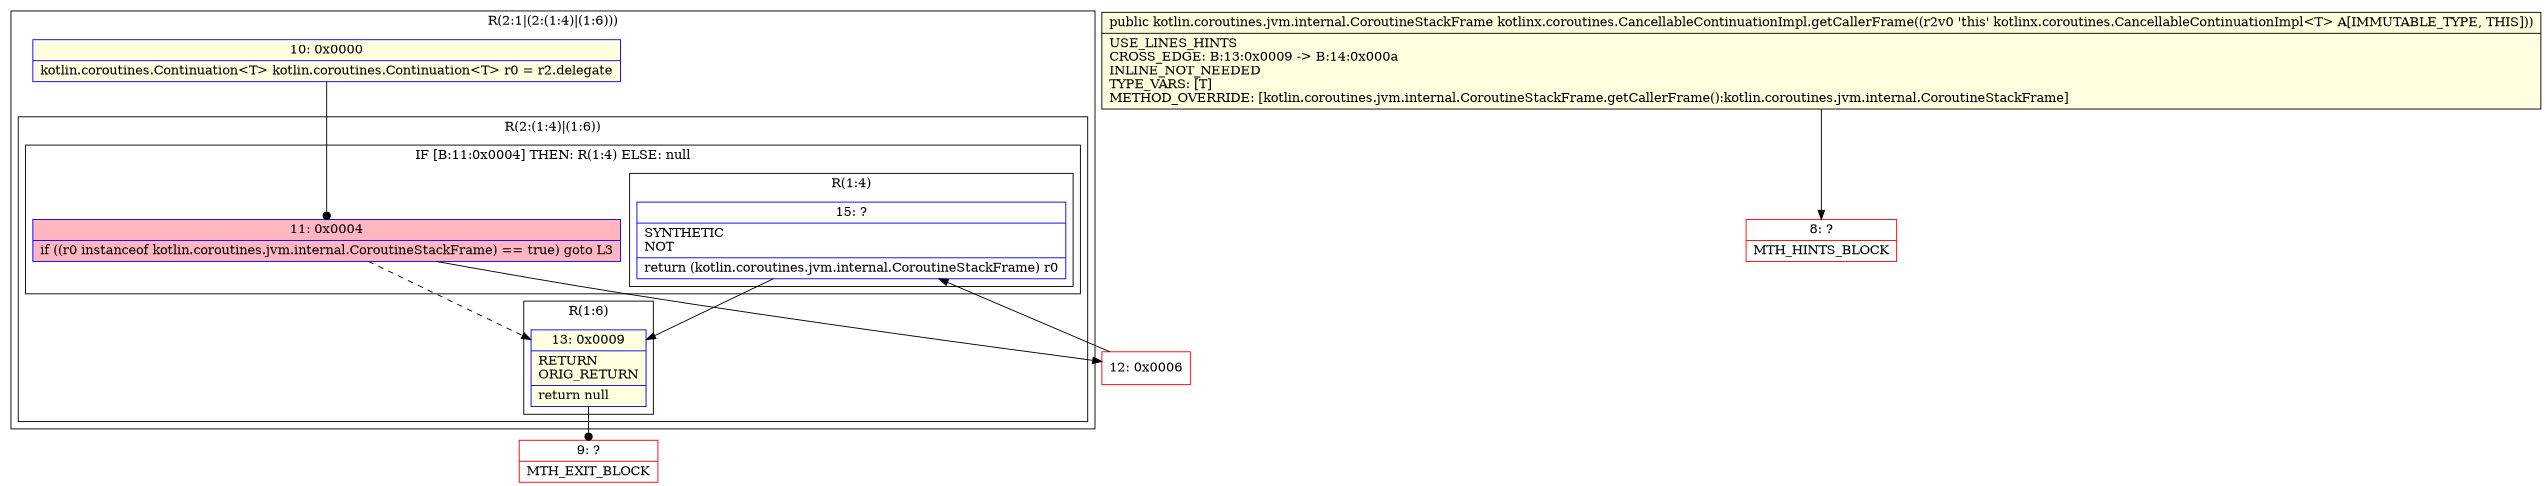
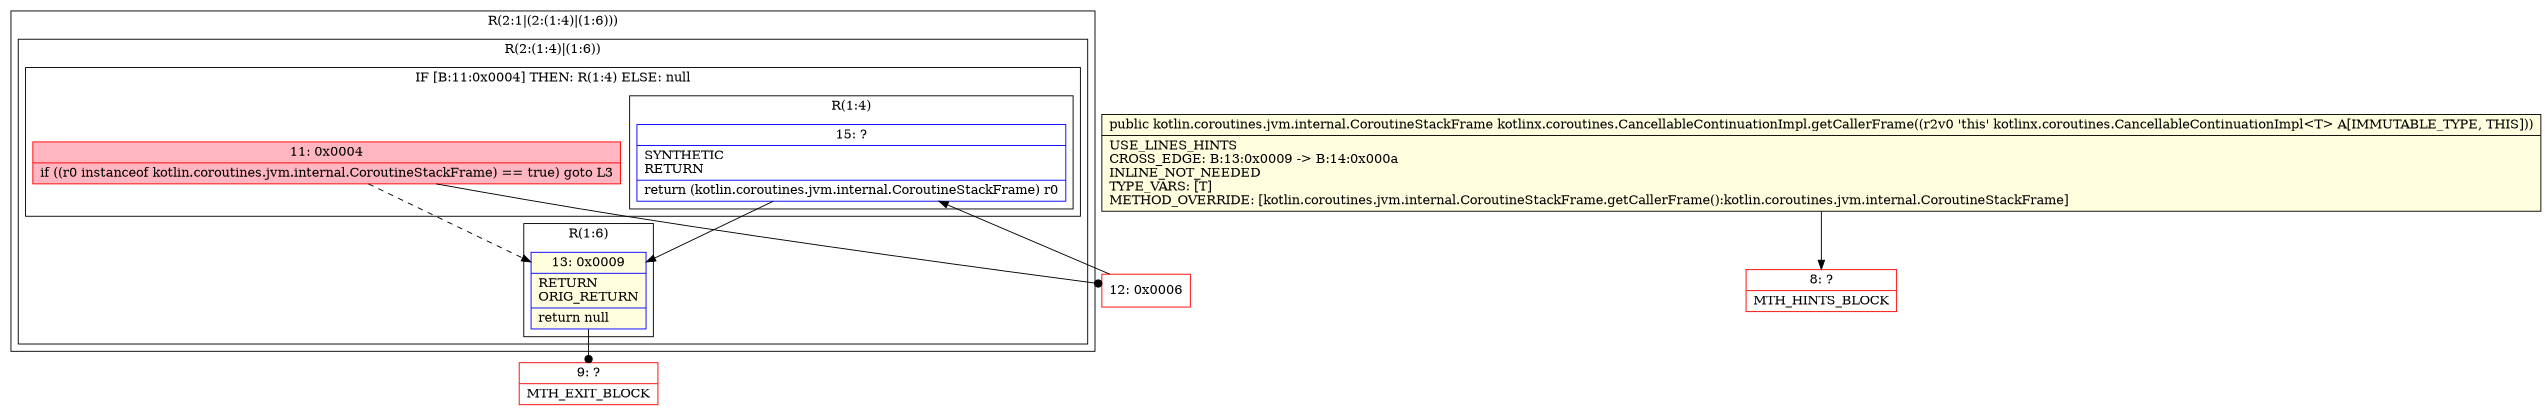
(327, 61) -> none
(327, 240) -> (327, 163)
(659, 247) -> (674, 169)
(764, 315) -> (765, 237)
